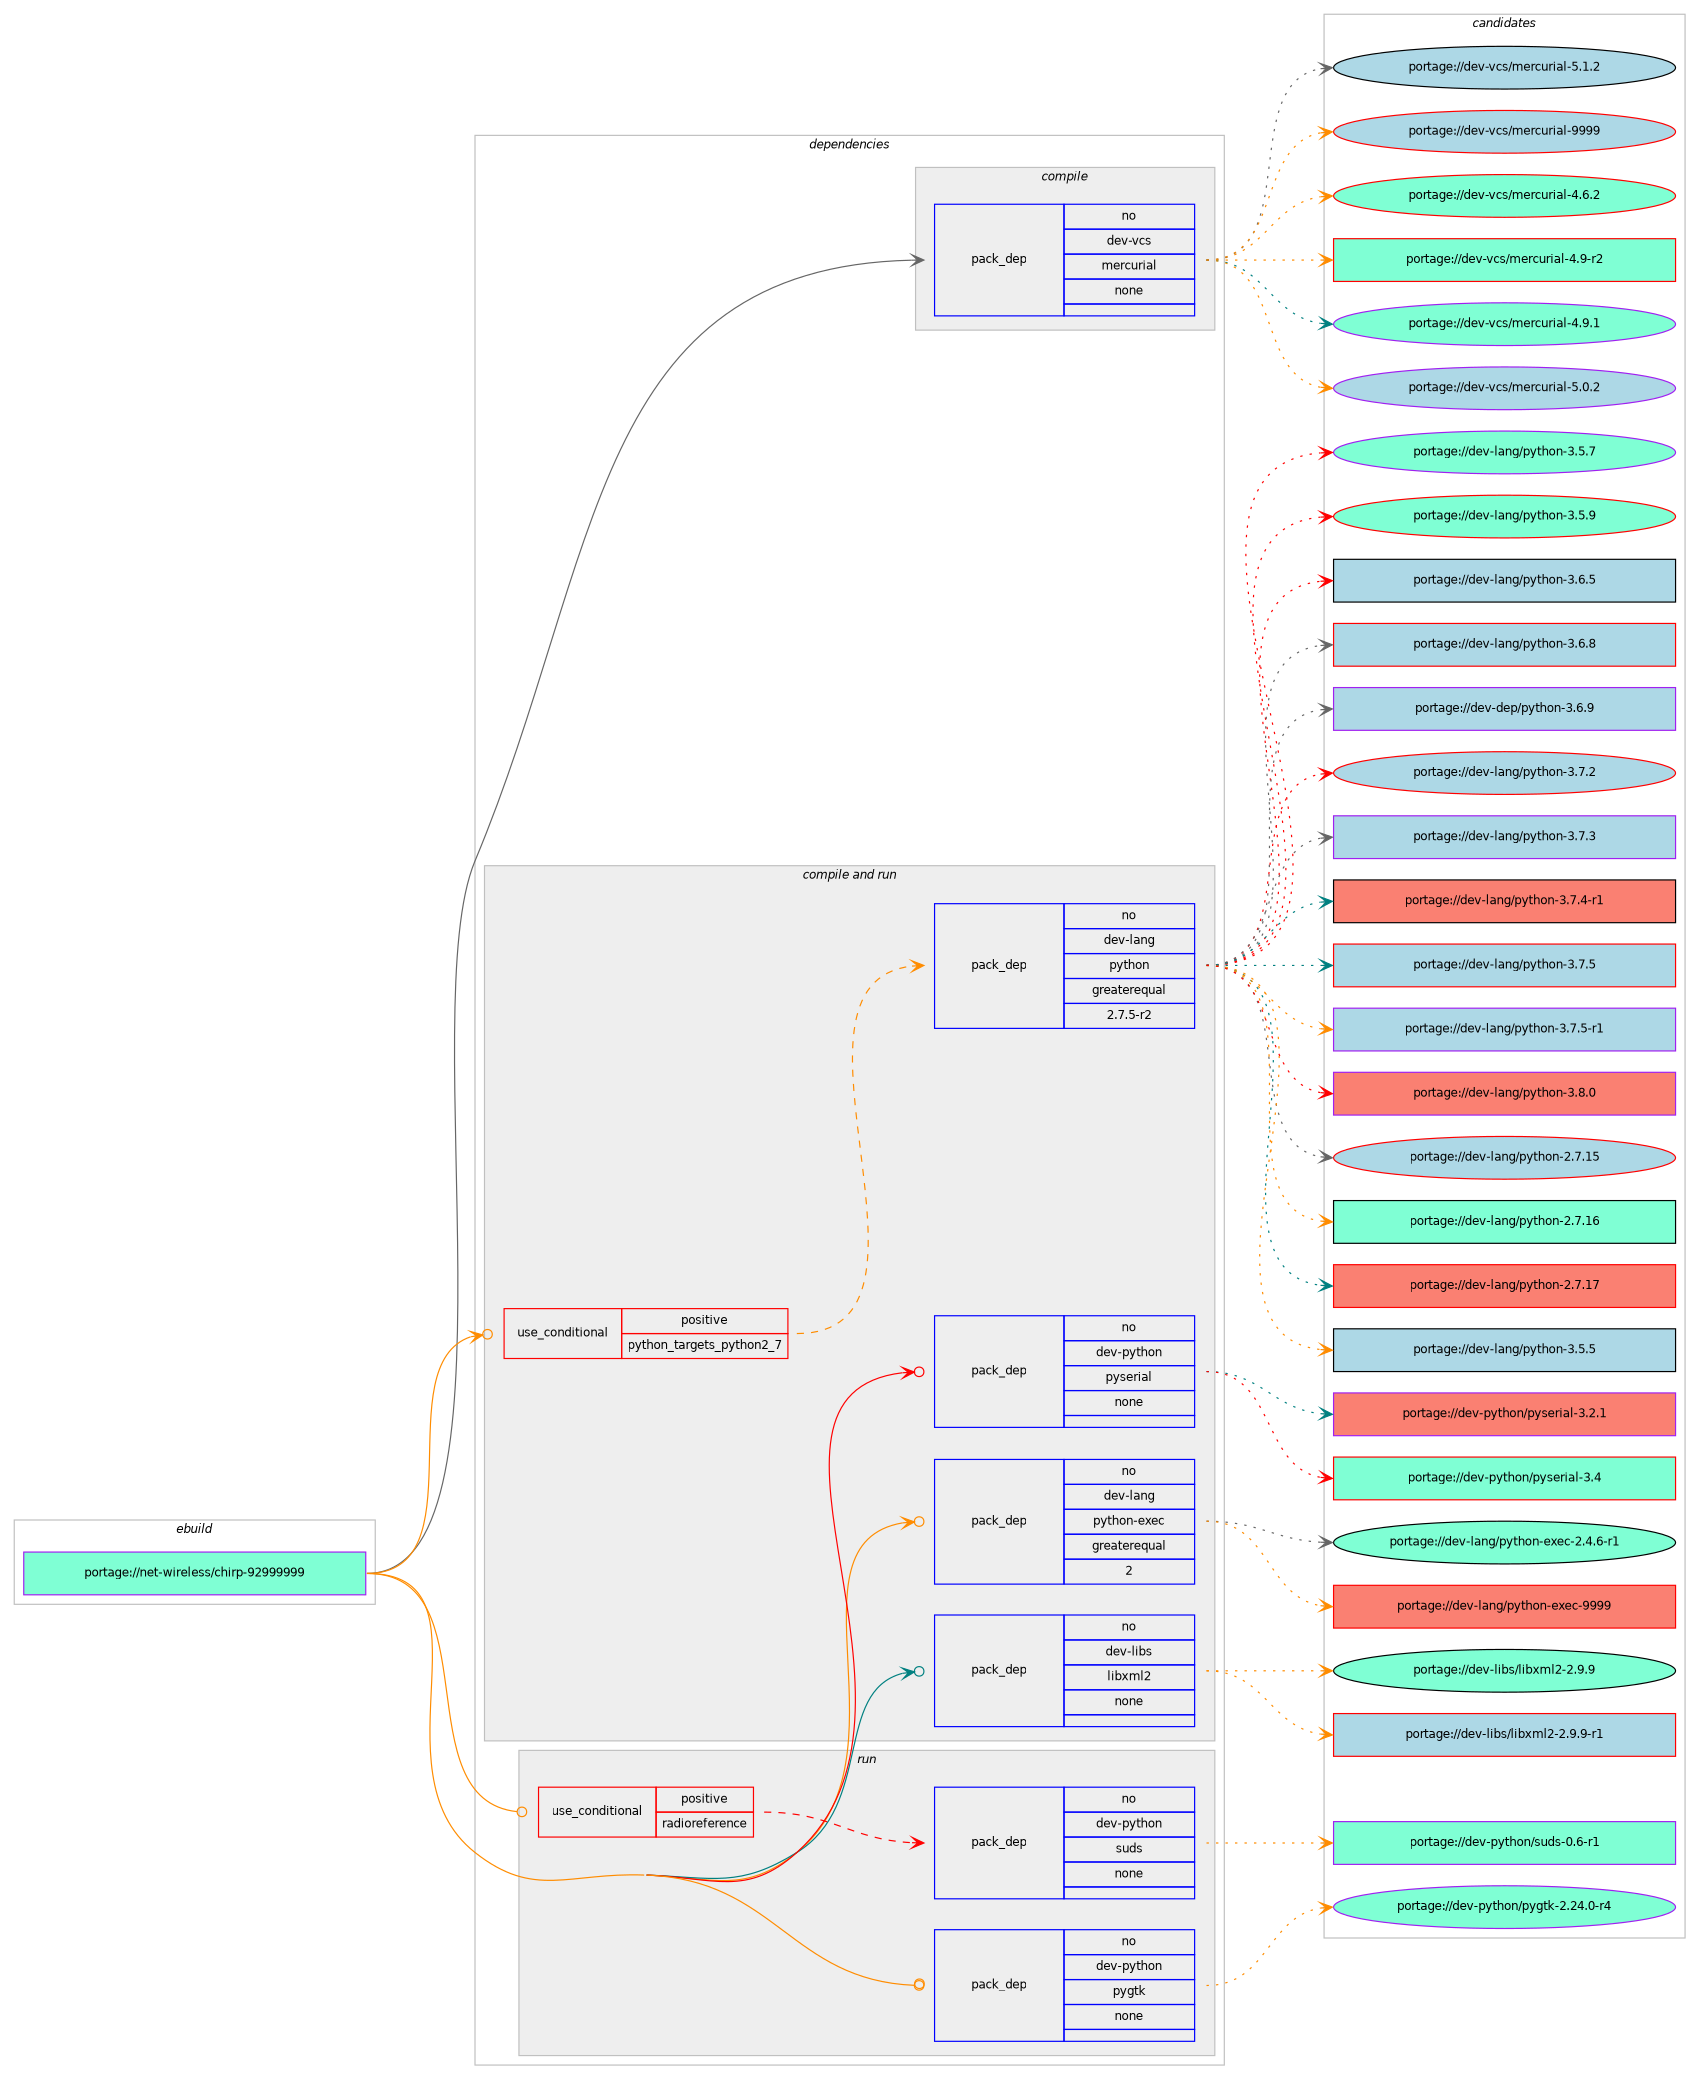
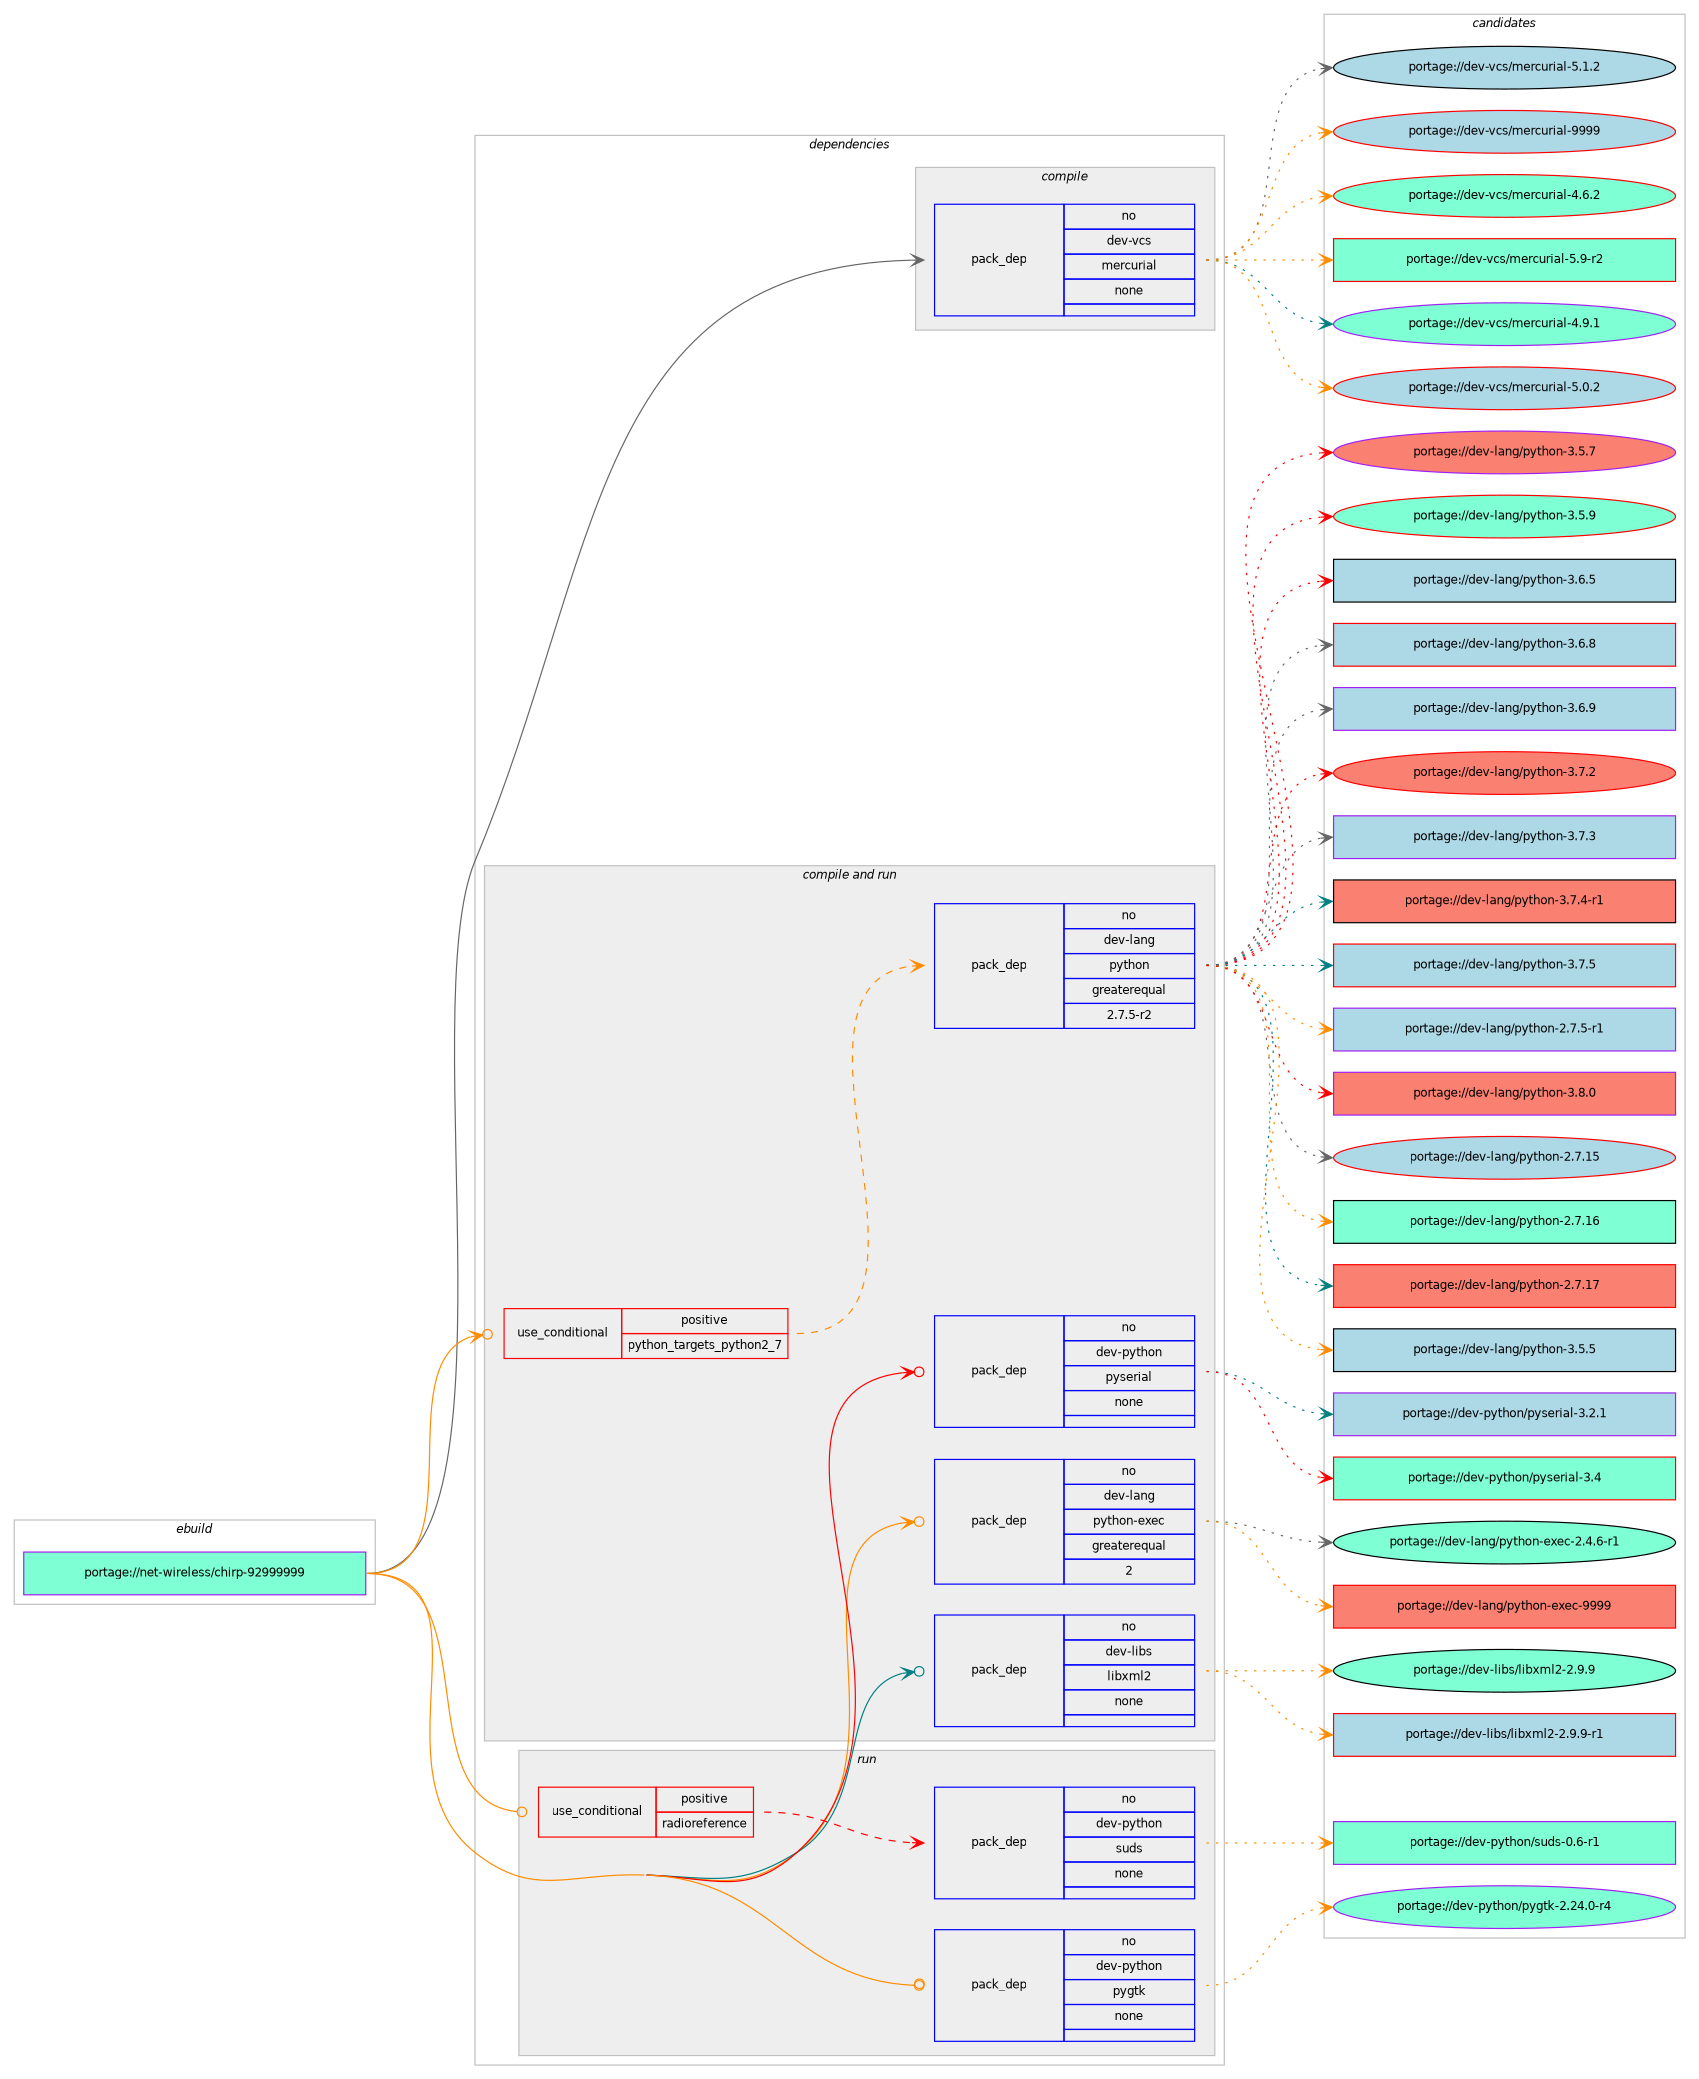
(1505, 260) -> (1505, 260)
(1505, 388) -> (1505, 388)
(1505, 452) -> (1505, 452)
(1505, 709) -> (1505, 709)
(1505, 773) -> (1505, 773)
(1505, 1030) -> (1505, 1030)
(1505, 1414) -> (1505, 1414)
